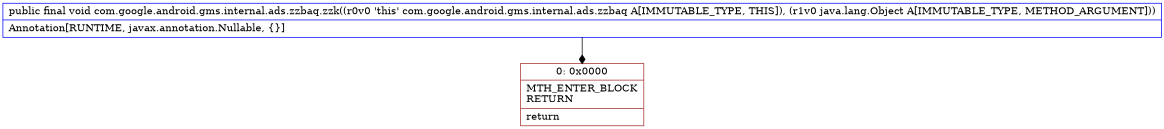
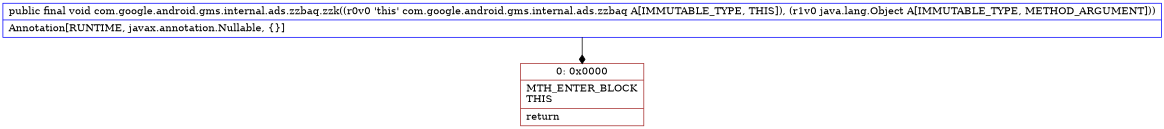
(550, 99) -> (540, 99)
